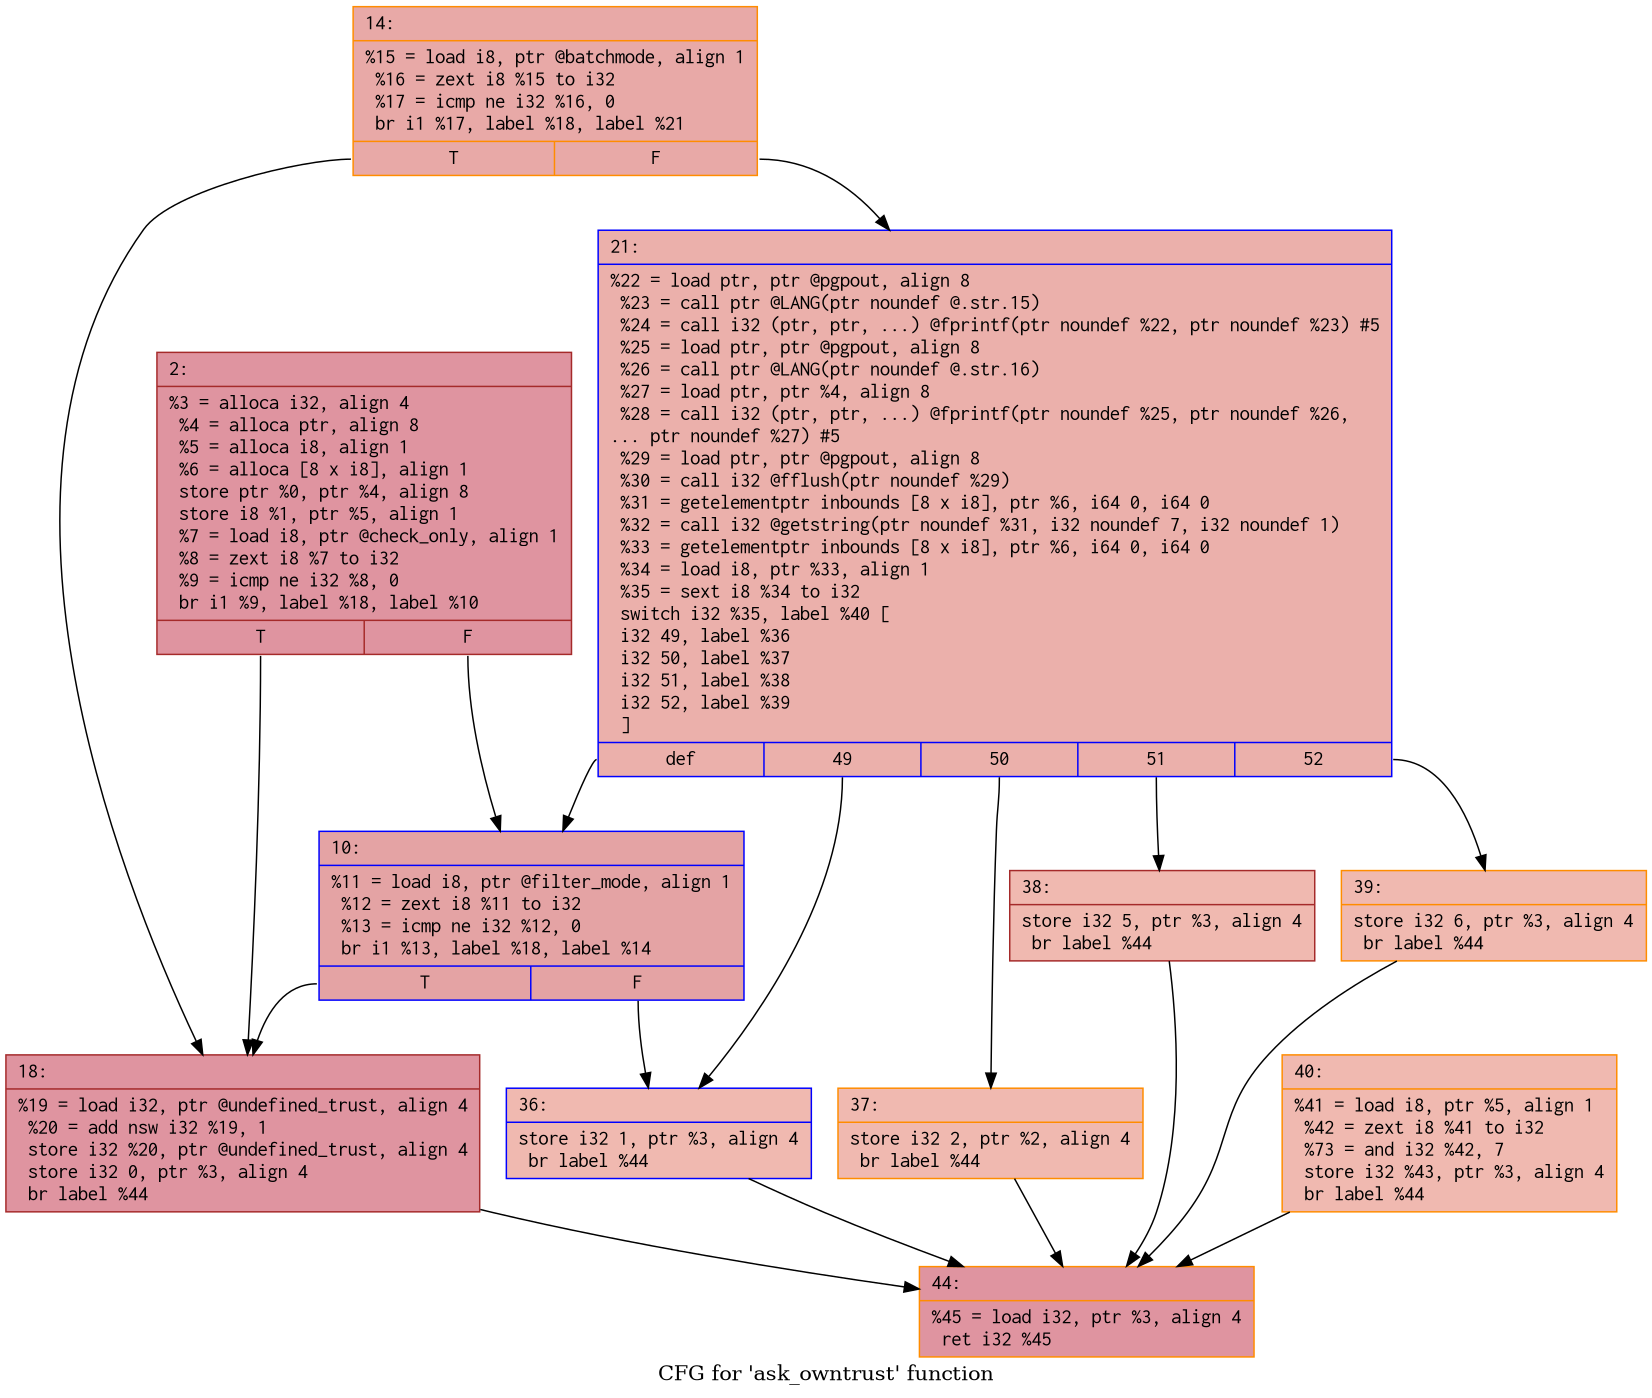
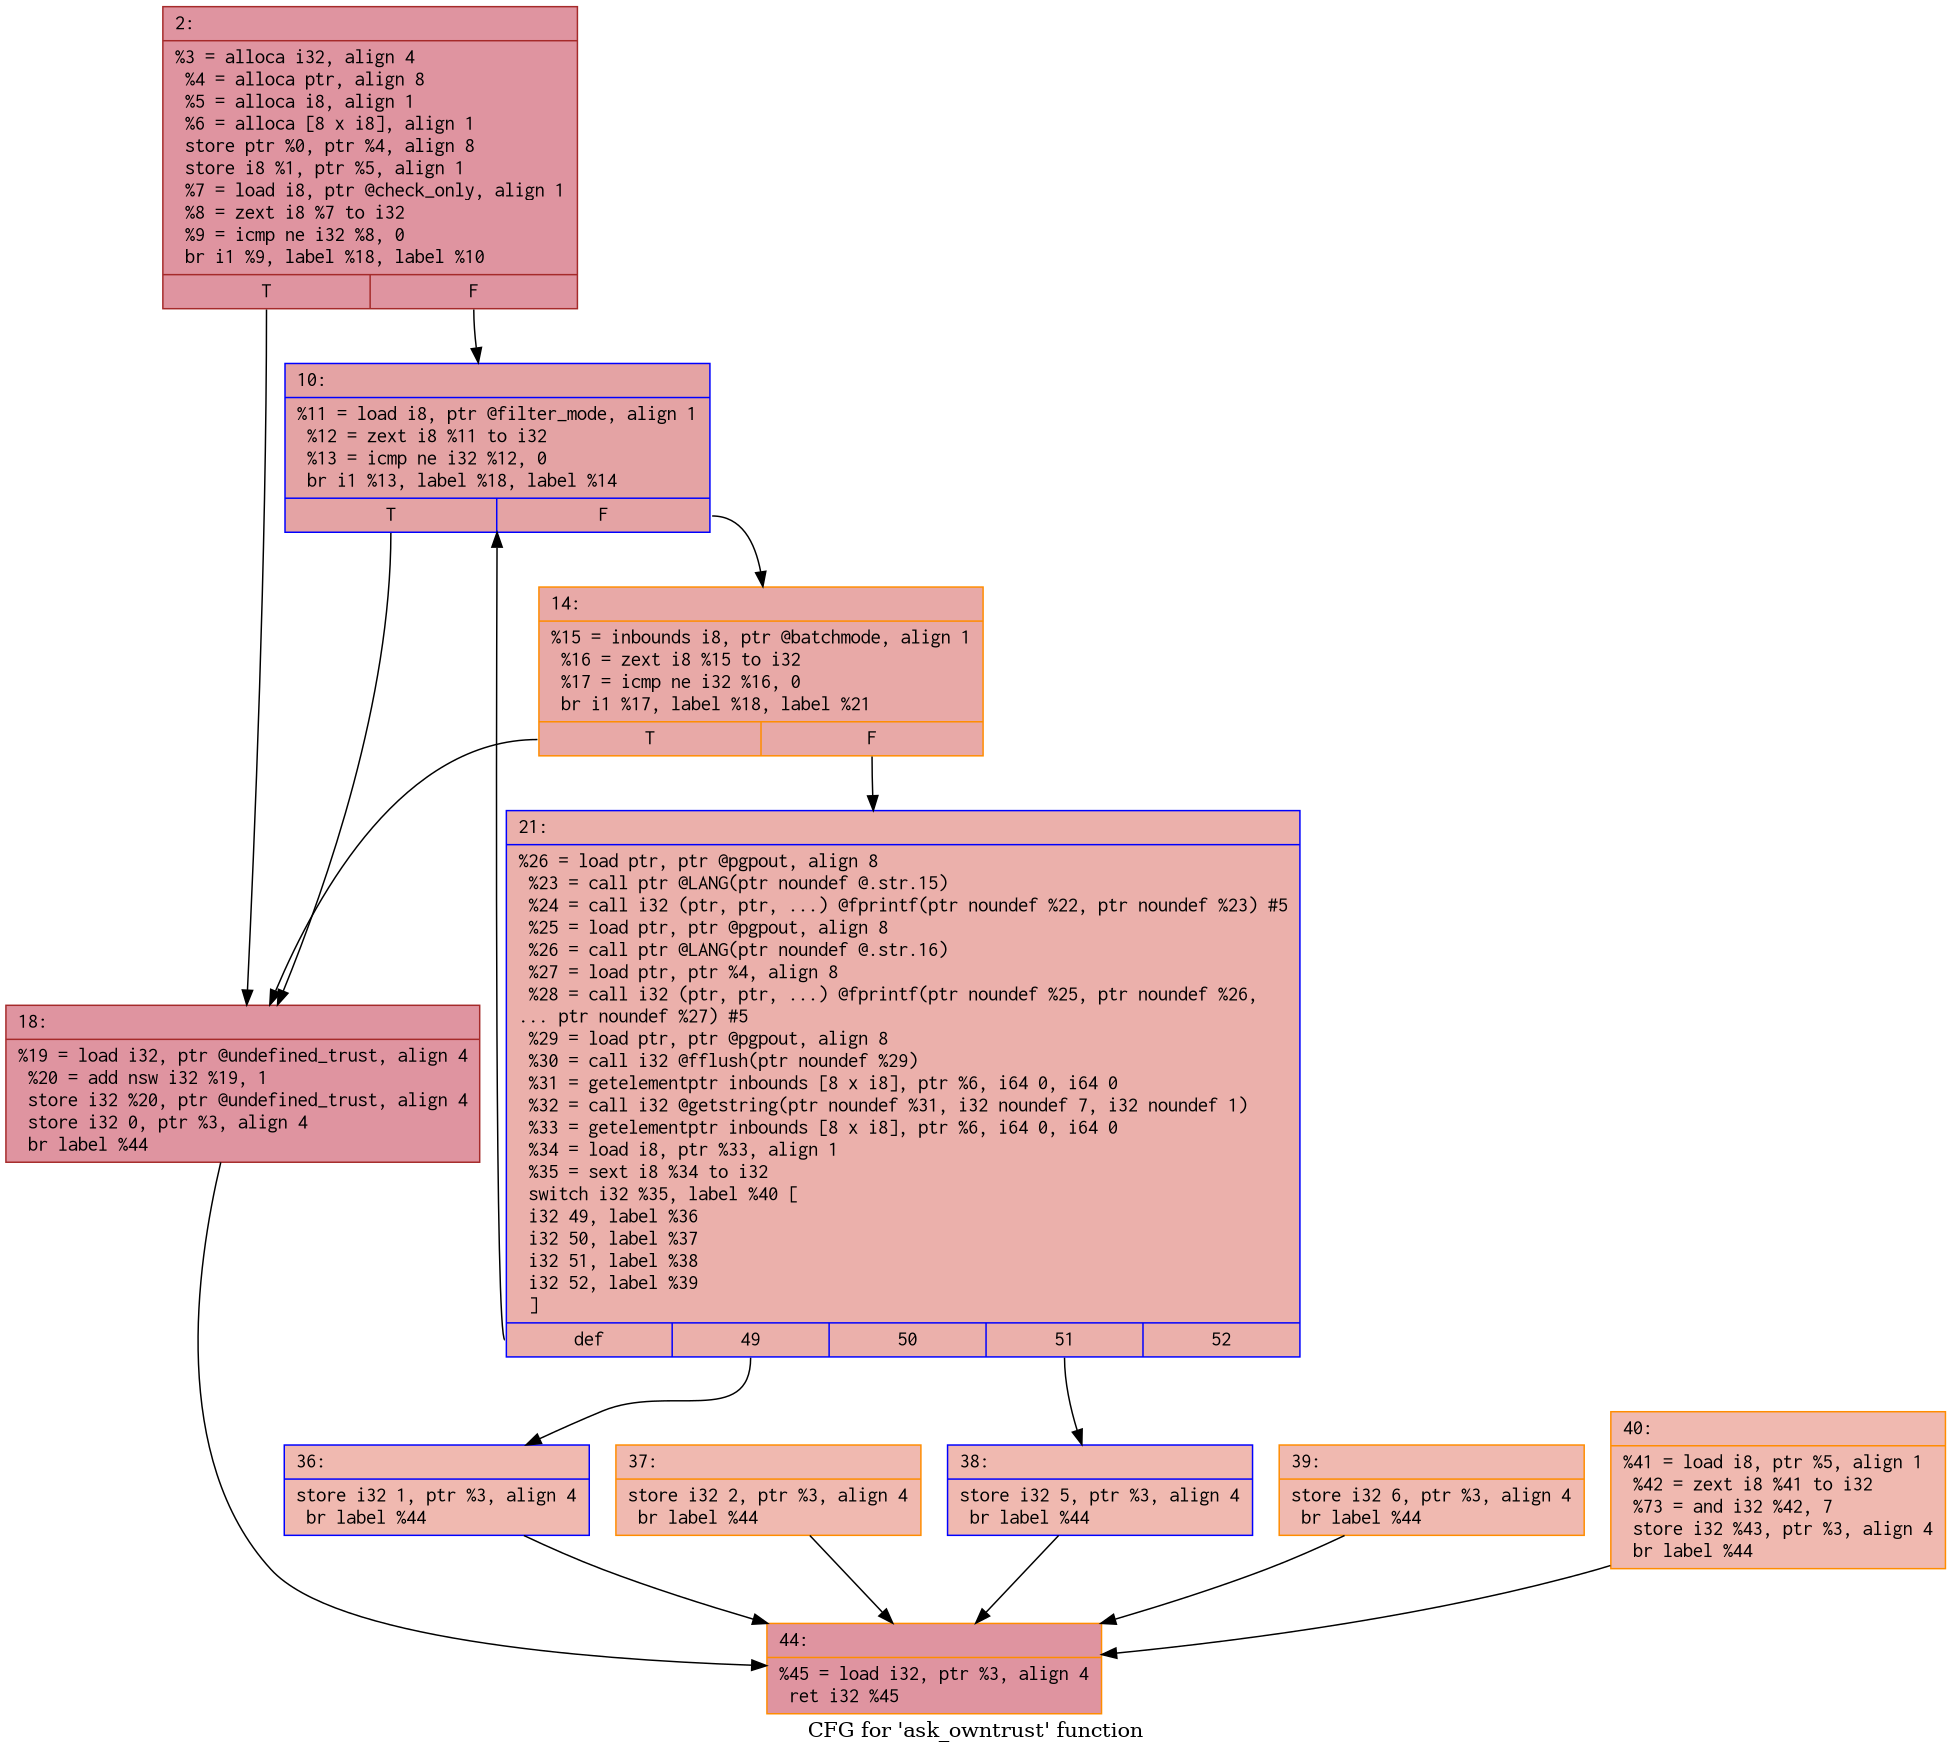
(555, 57) -> (761, 637)
(791, 281) -> (699, 861)
(1451, 793) -> none
(1162, 916) -> (1100, 1490)
(994, 925) -> none
(640, 1037) -> (746, 534)
(990, 1139) -> (768, 1495)
